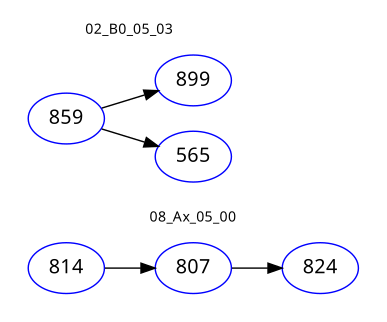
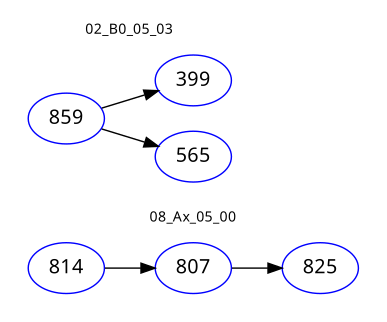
(193, 80) -> (193, 80)
(320, 268) -> (320, 268)
